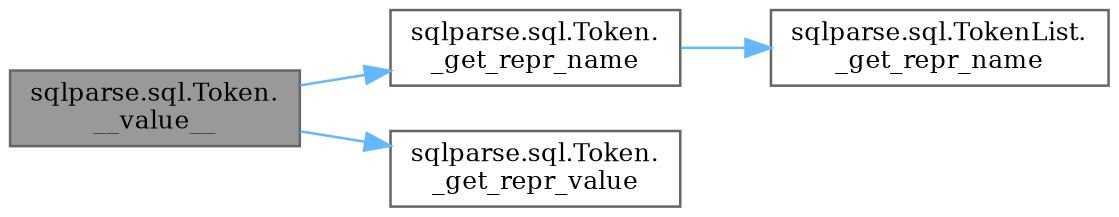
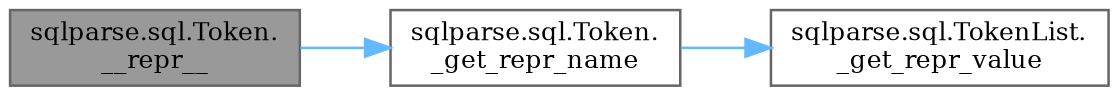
(940, 48) -> (940, 48)
(155, 108) -> (155, 48)
(535, 169) -> none
